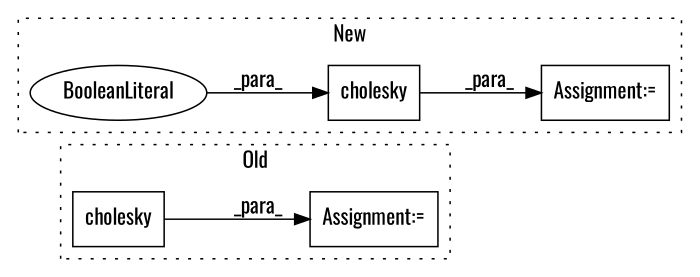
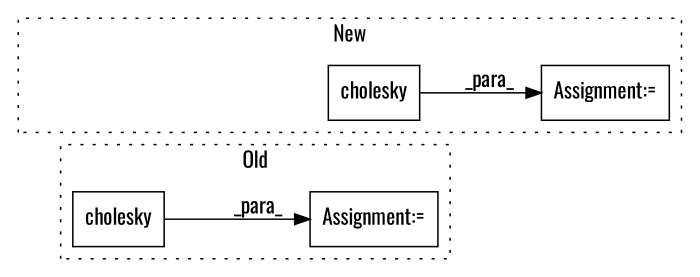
(118, 93) -> none
